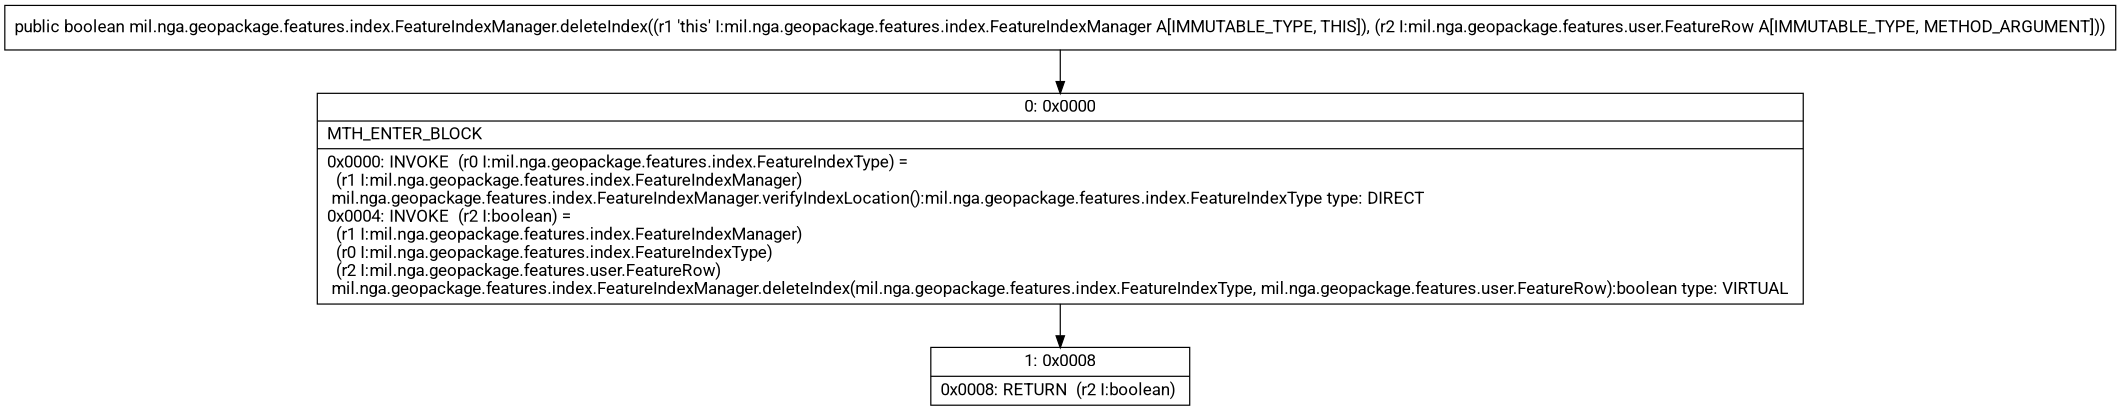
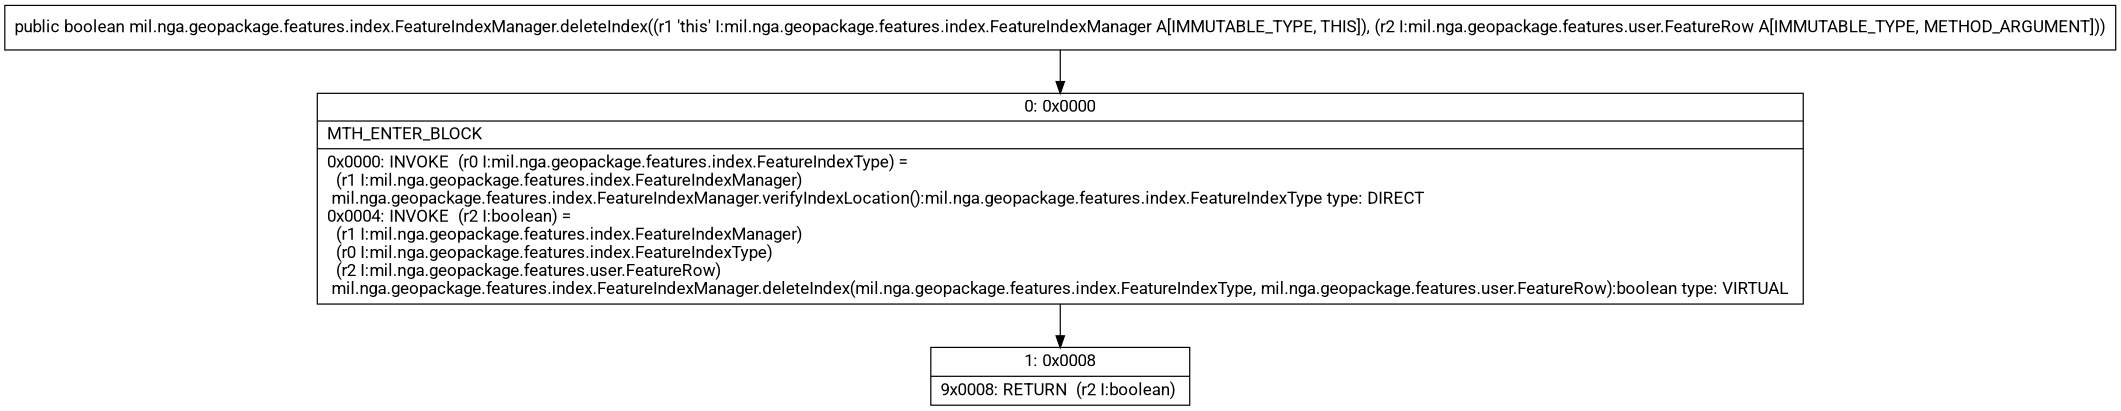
(1060, 390) -> (1060, 390)
